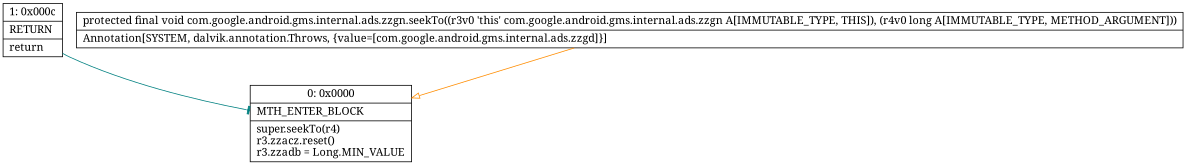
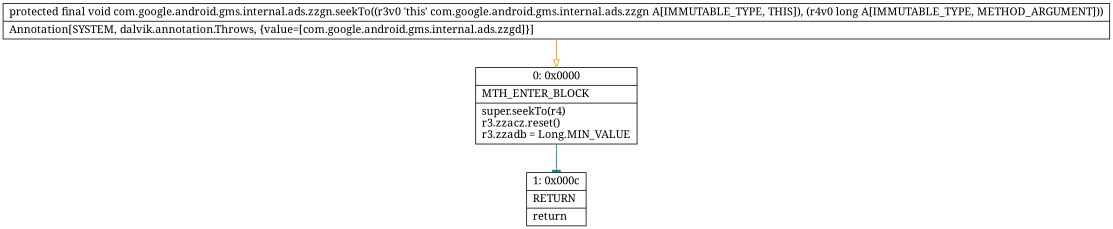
(152, 87) -> (556, 156)
